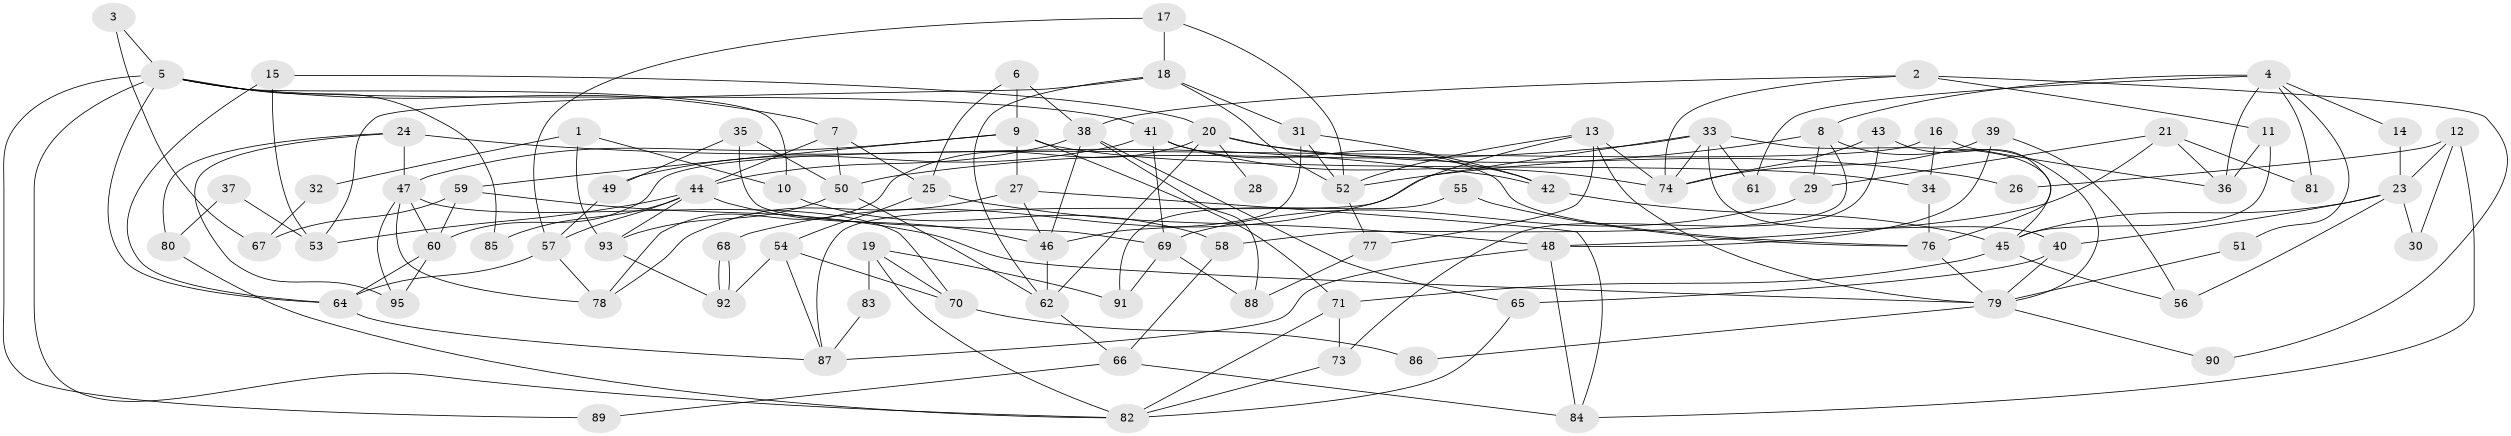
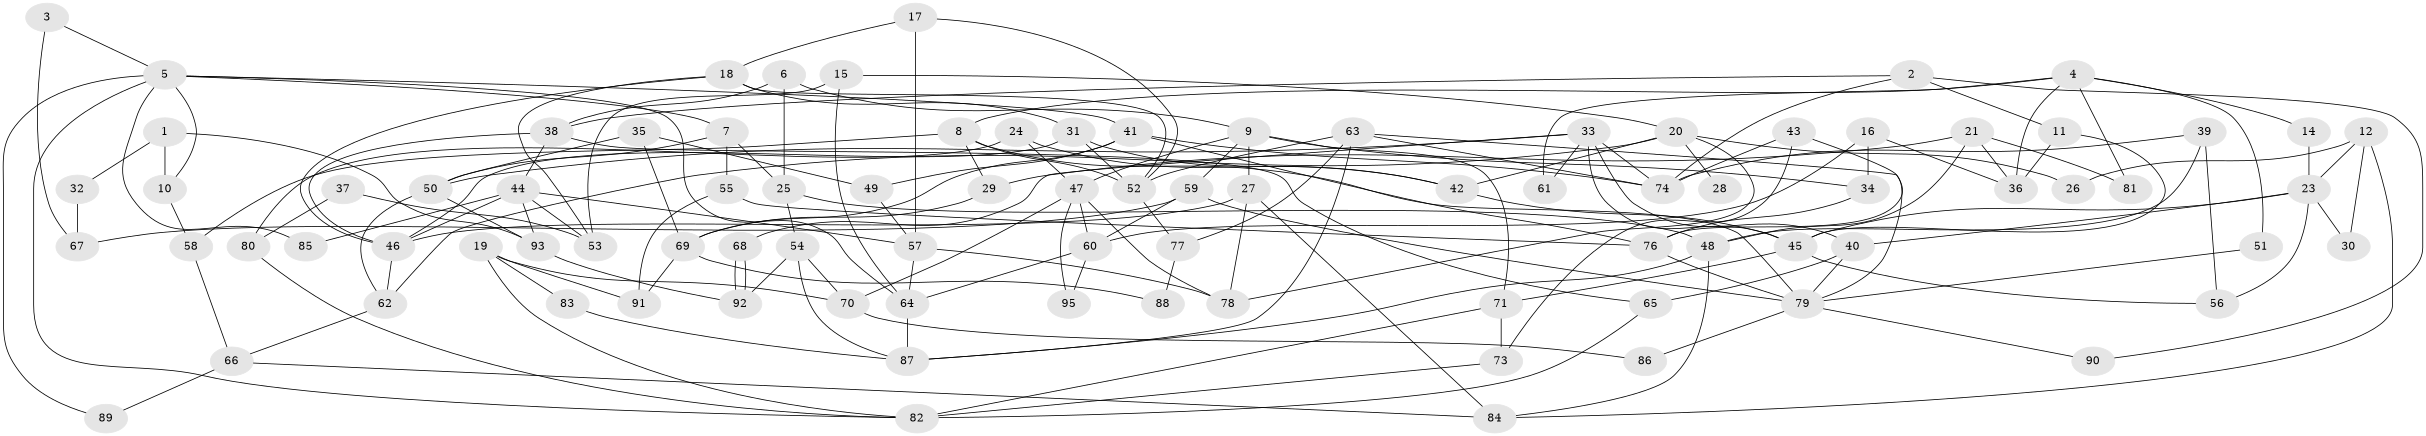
(985, 124) -> (445, 115)
(1592, 132) -> (1353, 132)
(756, 165) -> (727, 161)
(196, 184) -> none
(1186, 195) -> none
